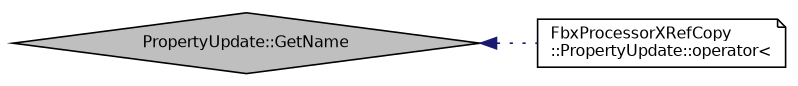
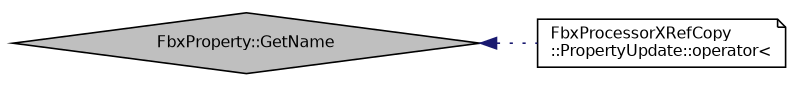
(246, 43) -> (246, 43)
